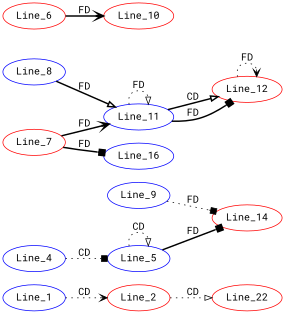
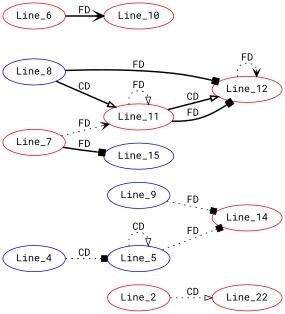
none -> (139, 71)
(85, 87) -> (85, 87)
(139, 117) -> (139, 117)
(82, 131) -> (82, 131)
(139, 156) -> (139, 156)
(189, 240) -> (189, 240)
(34, 298) -> none
